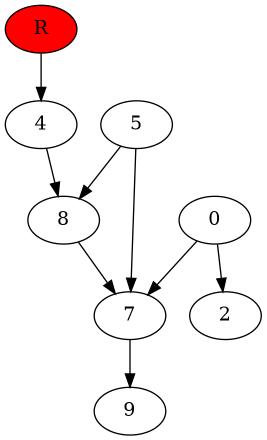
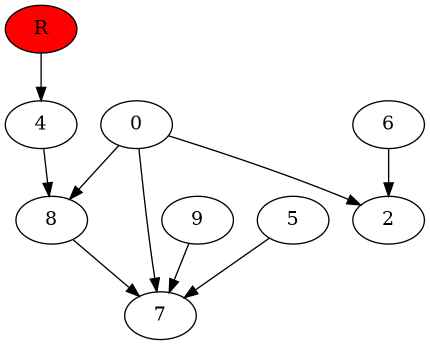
none -> (389, 125)
(104, 167) -> (99, 168)
(130, 357) -> (182, 262)
